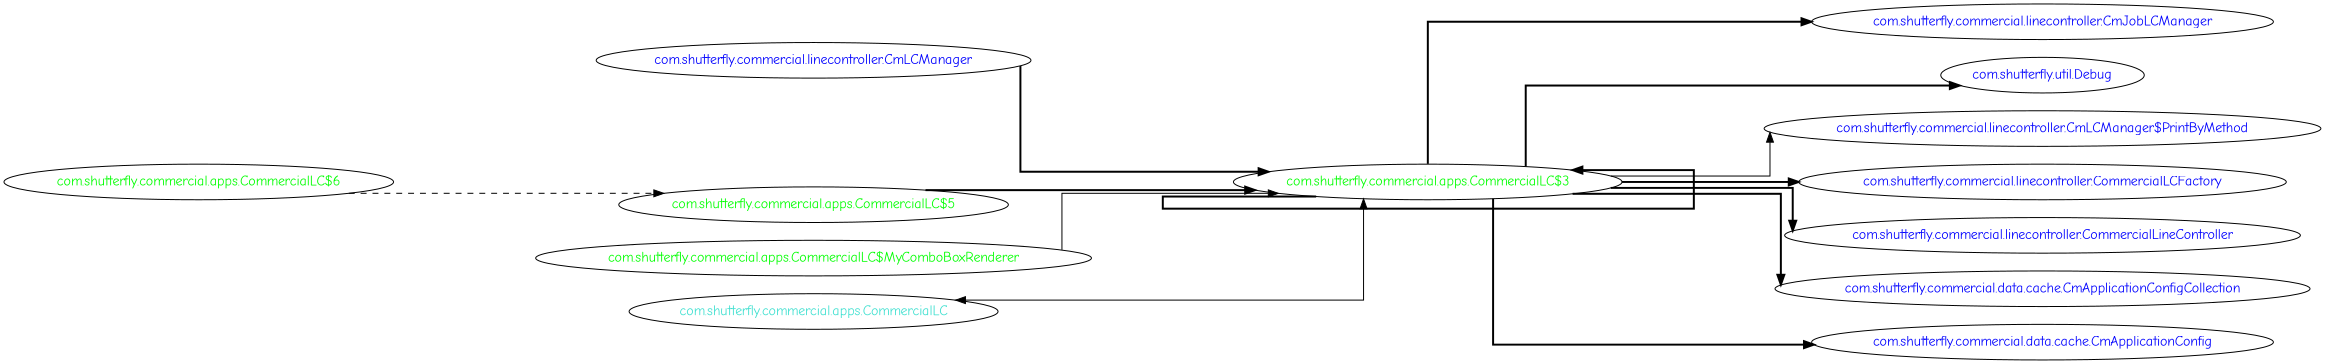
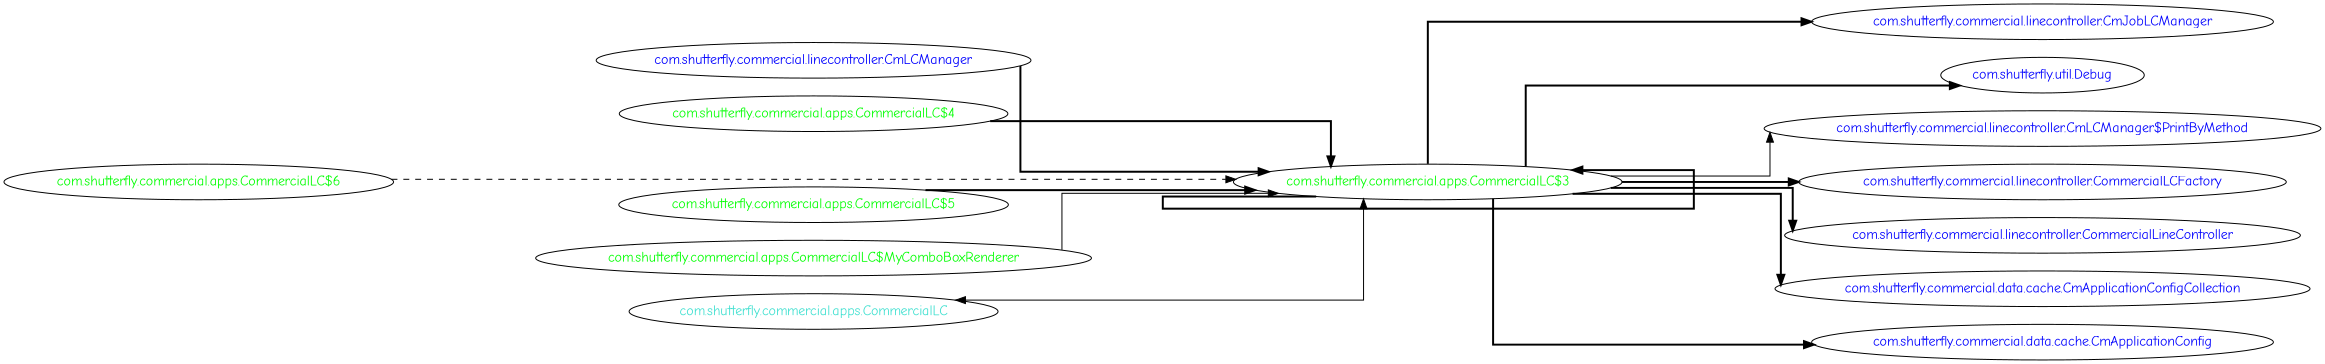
none -> (814, 114)
(501, 193) -> (809, 179)
